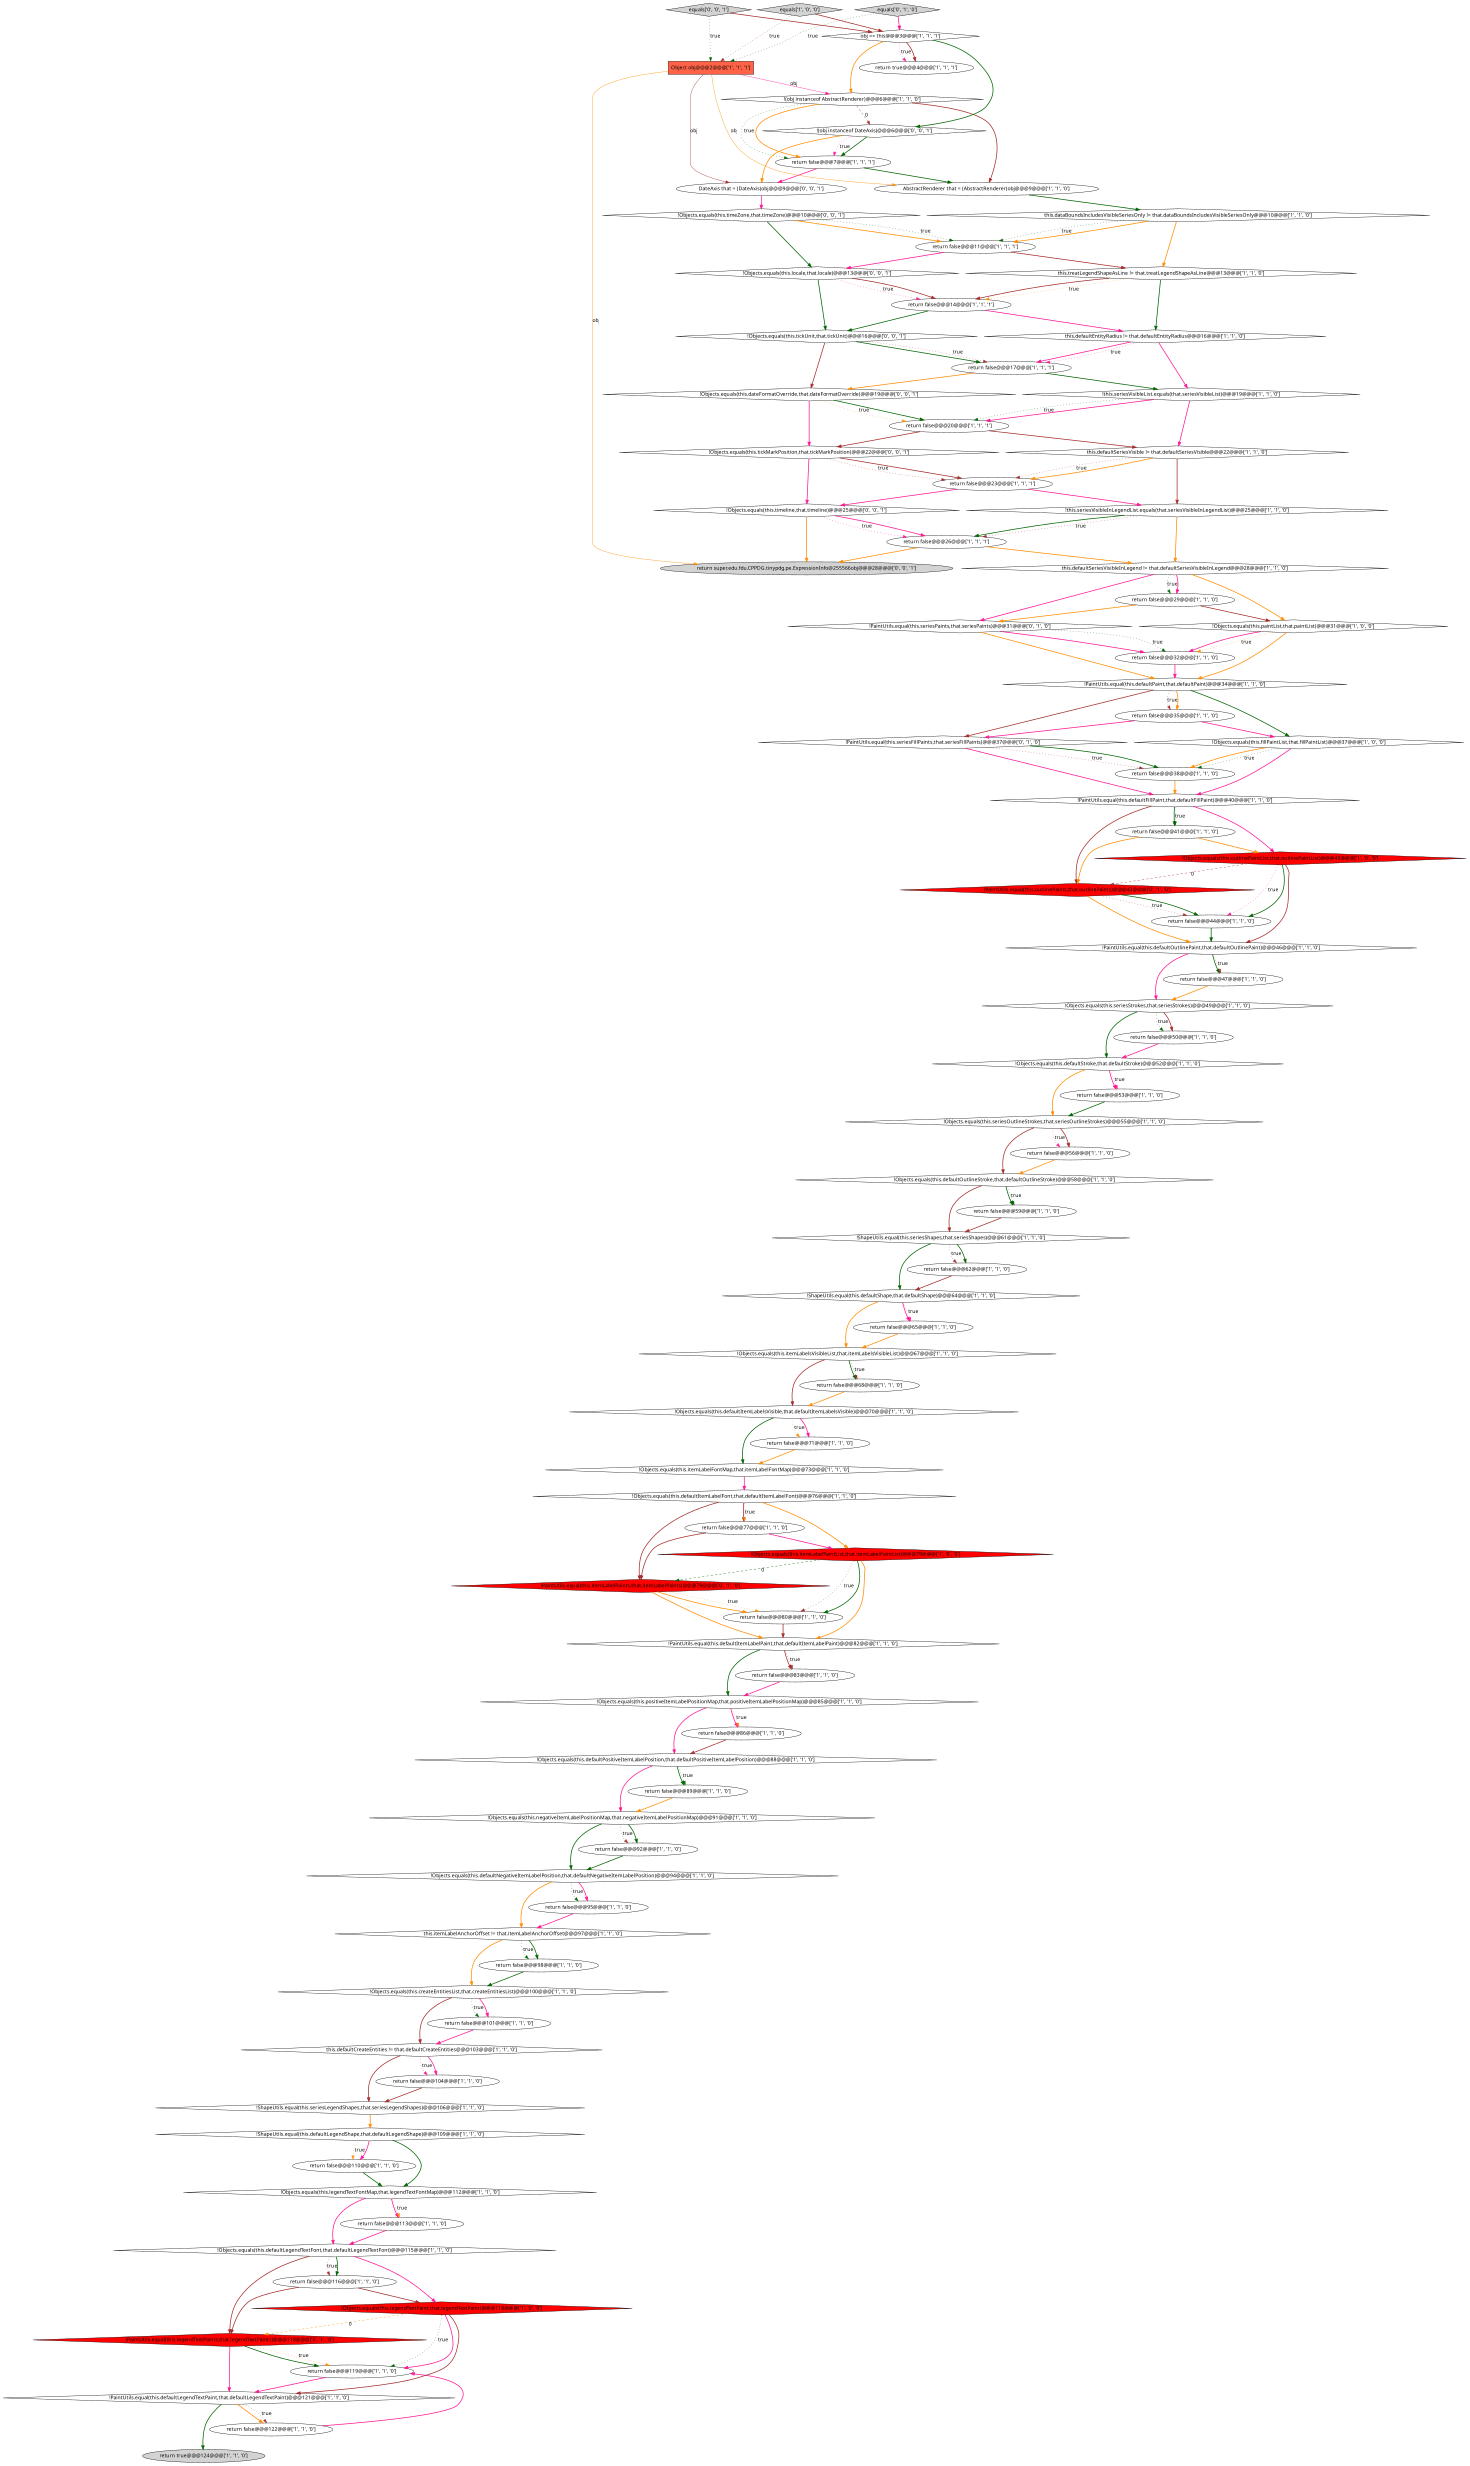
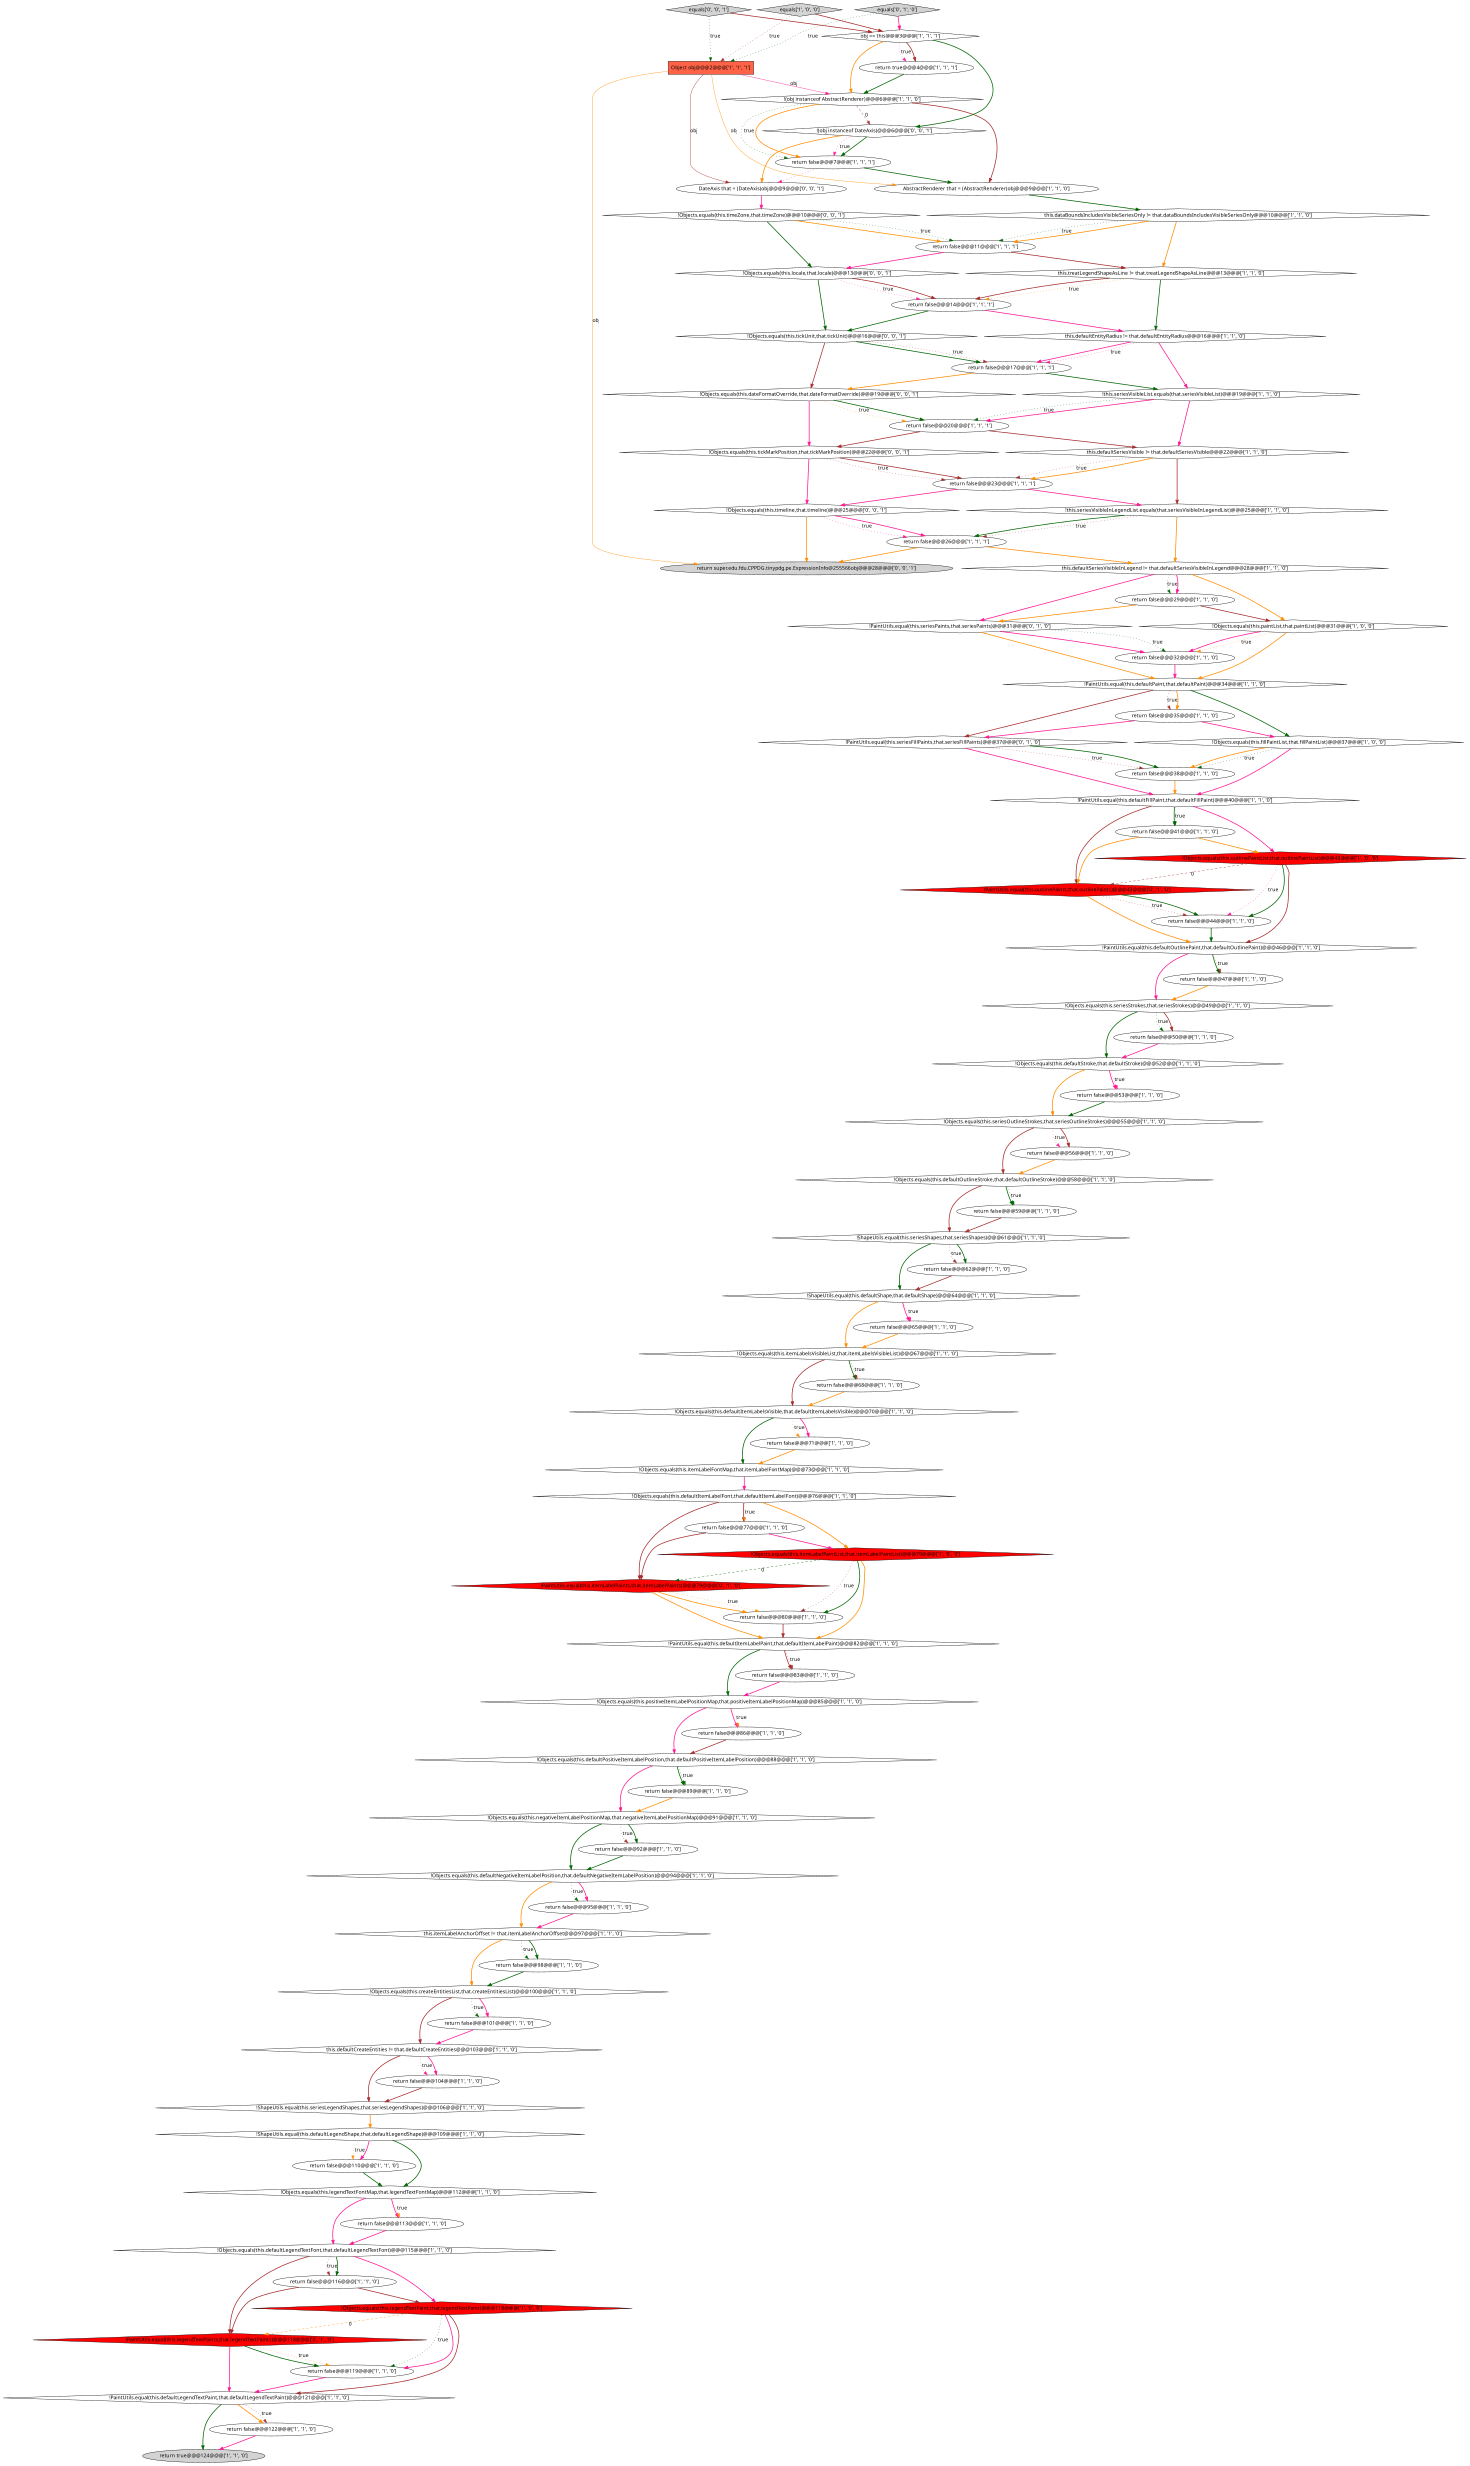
none -> (886, 83)
(803, 174) -> (803, 174)
(425, 2415) -> (239, 2442)
